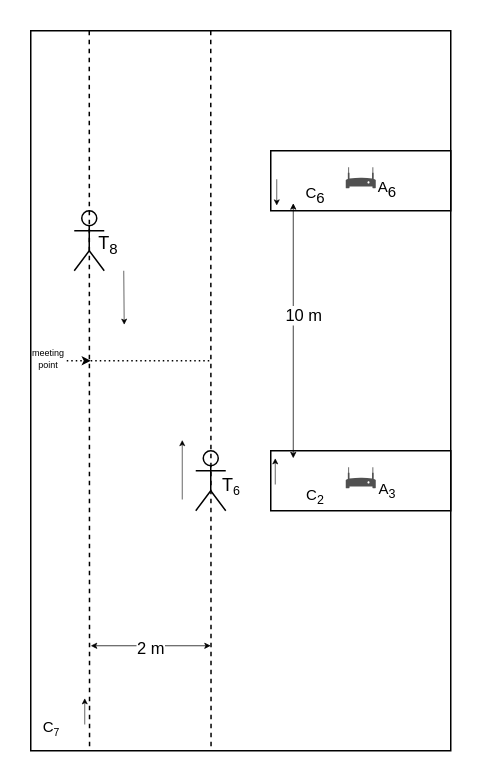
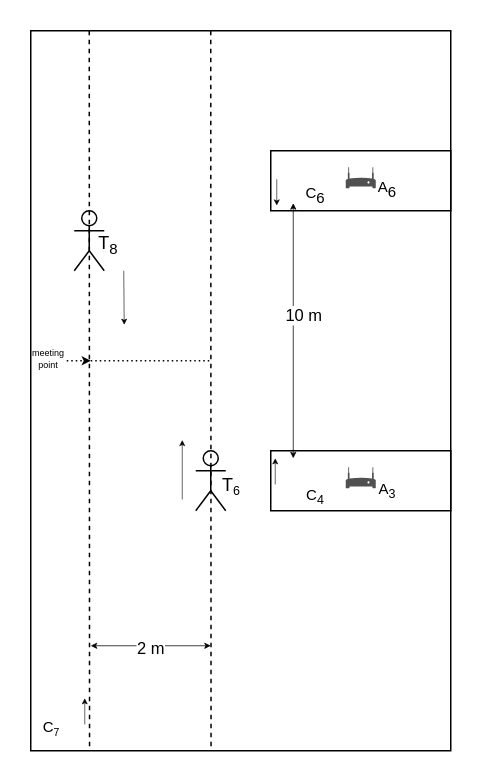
(316, 496) -> (316, 496)
